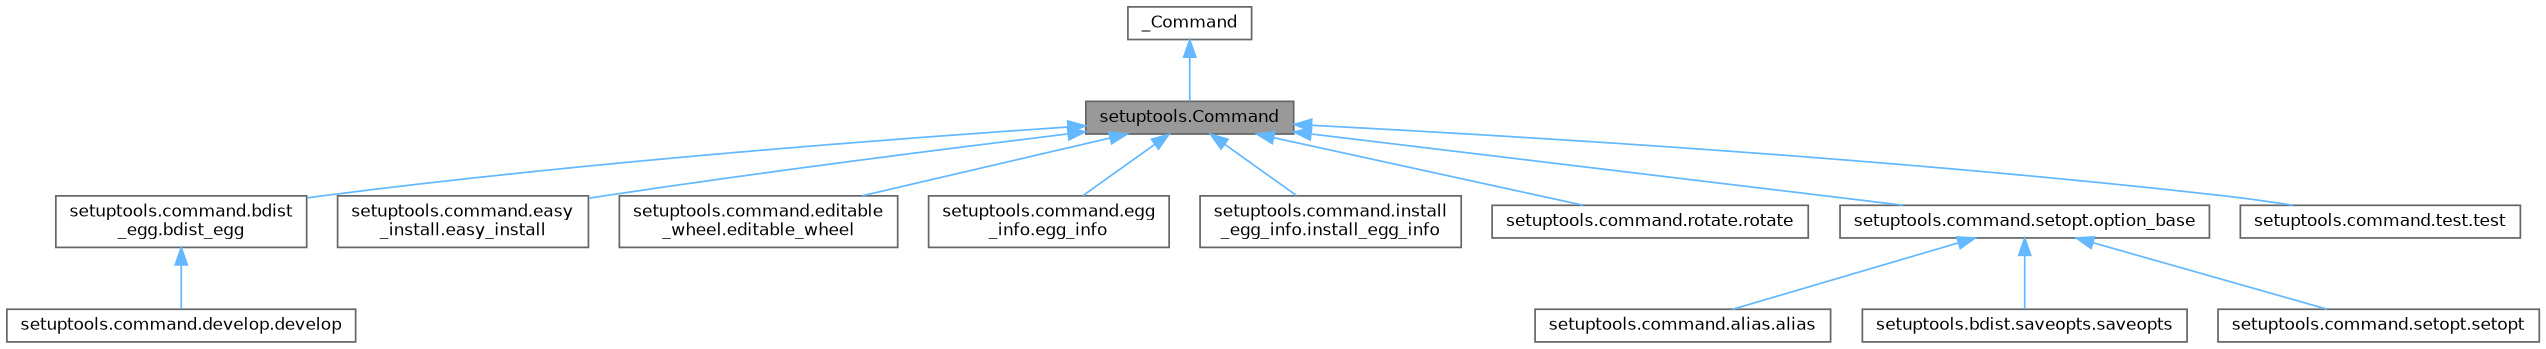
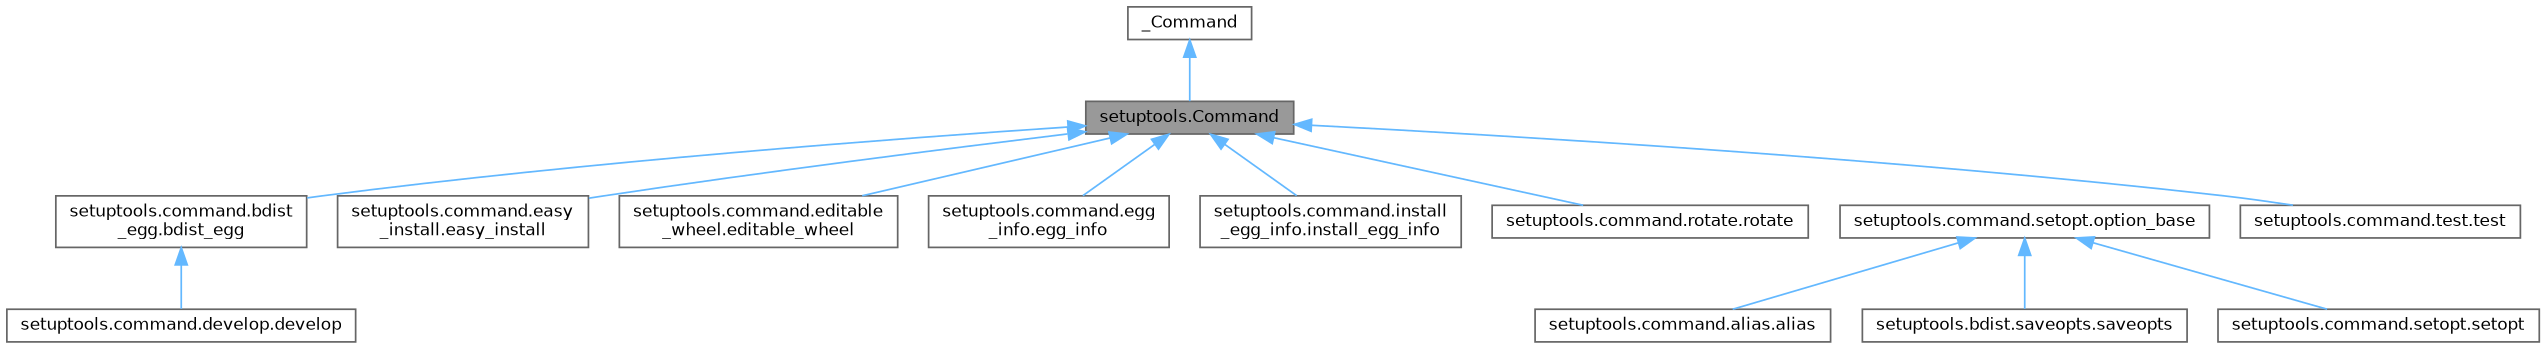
(1607, 170) -> none
